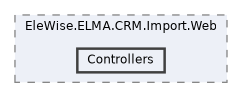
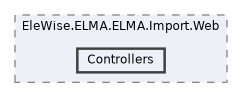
(121, 27) -> (121, 27)
